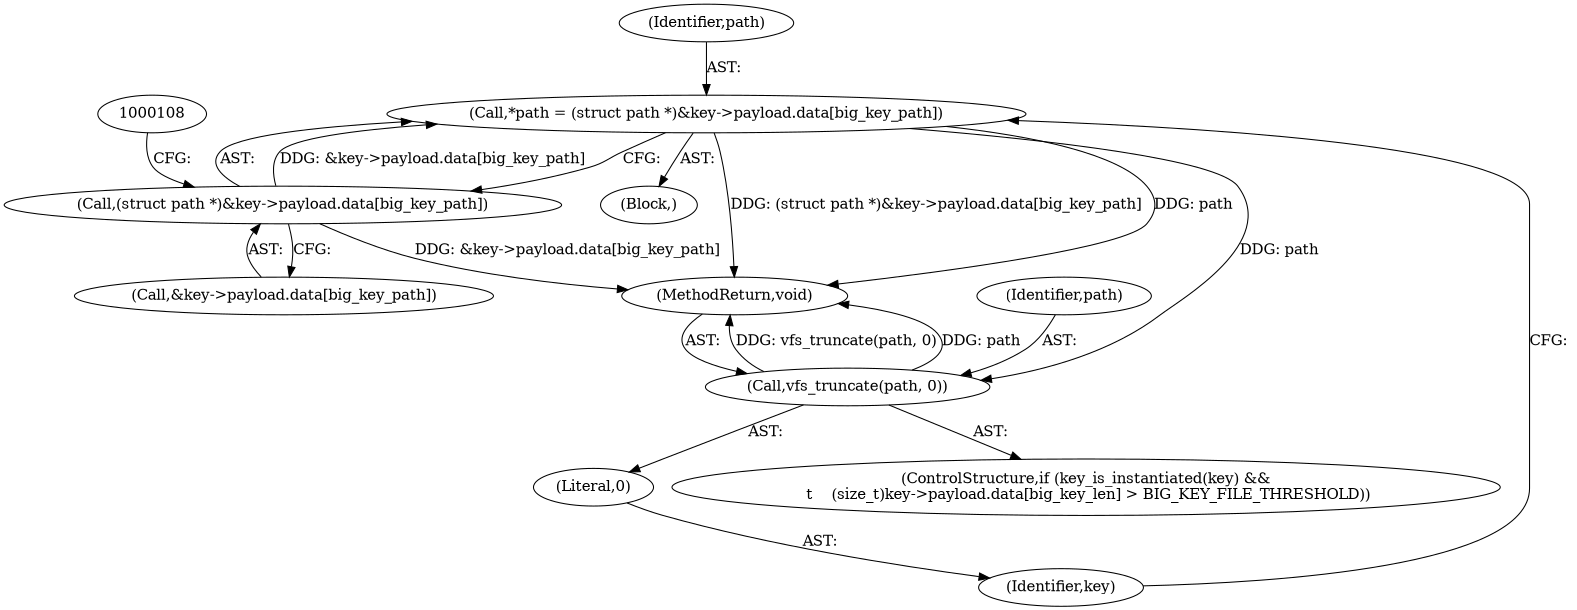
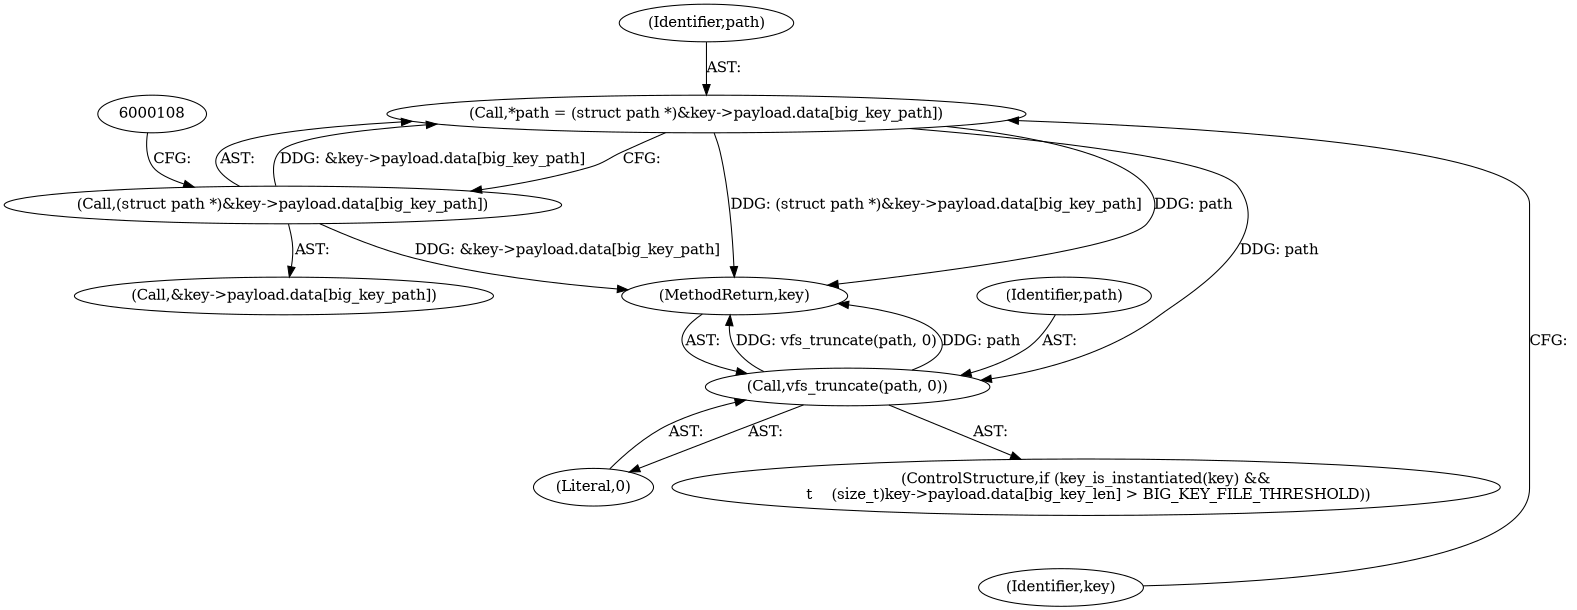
(152, 114) -> (152, 114)
(649, 205) -> none
(315, 250) -> (315, 250)
(248, 256) -> none
(735, 296) -> (735, 296)
(801, 548) -> (667, 426)
